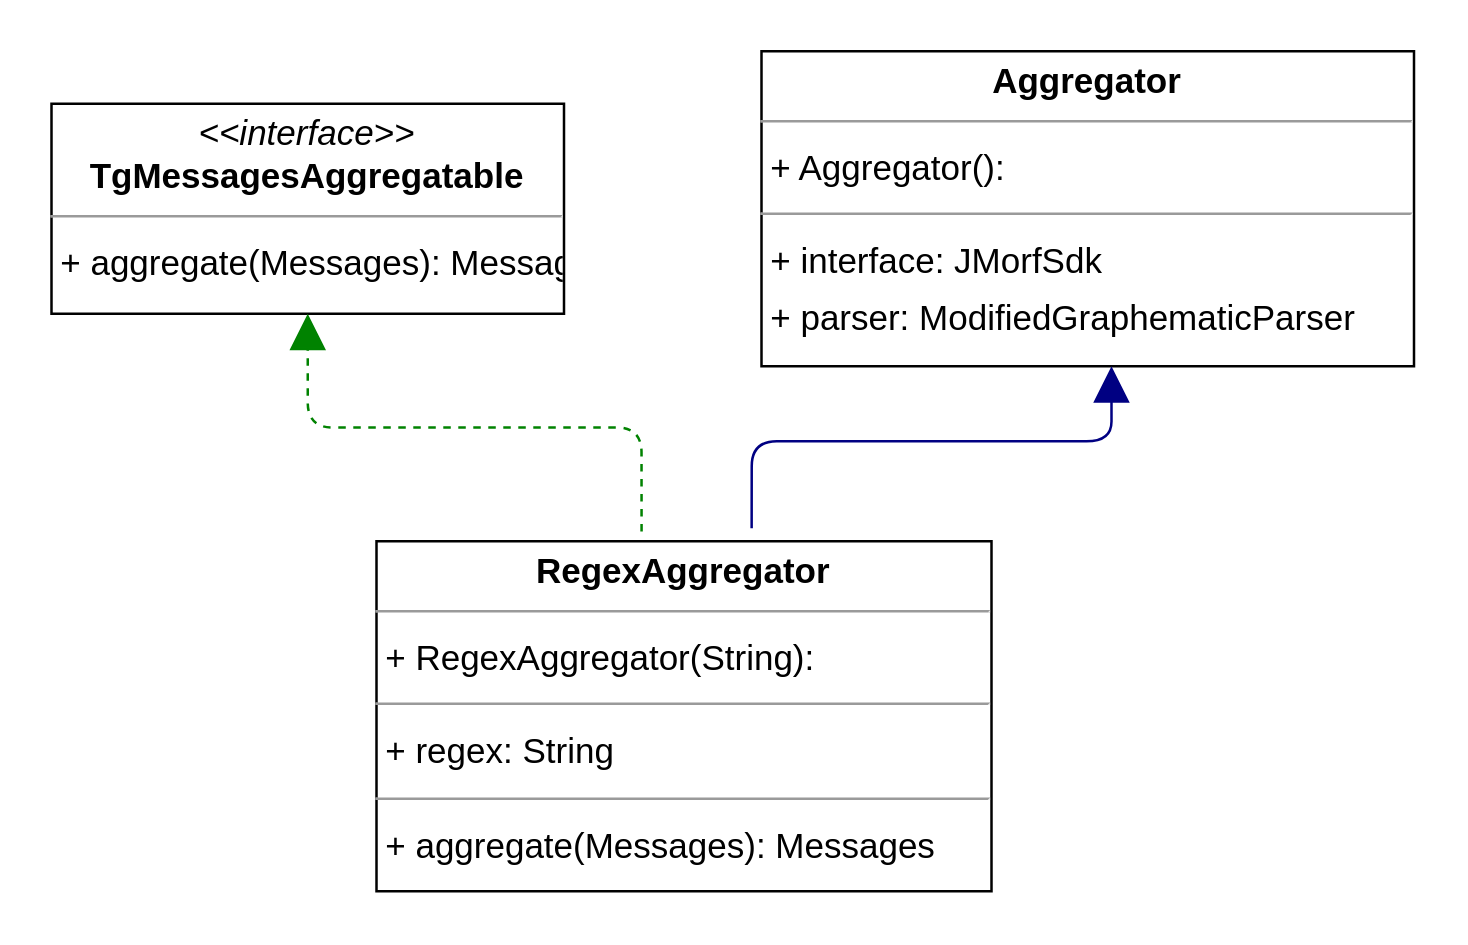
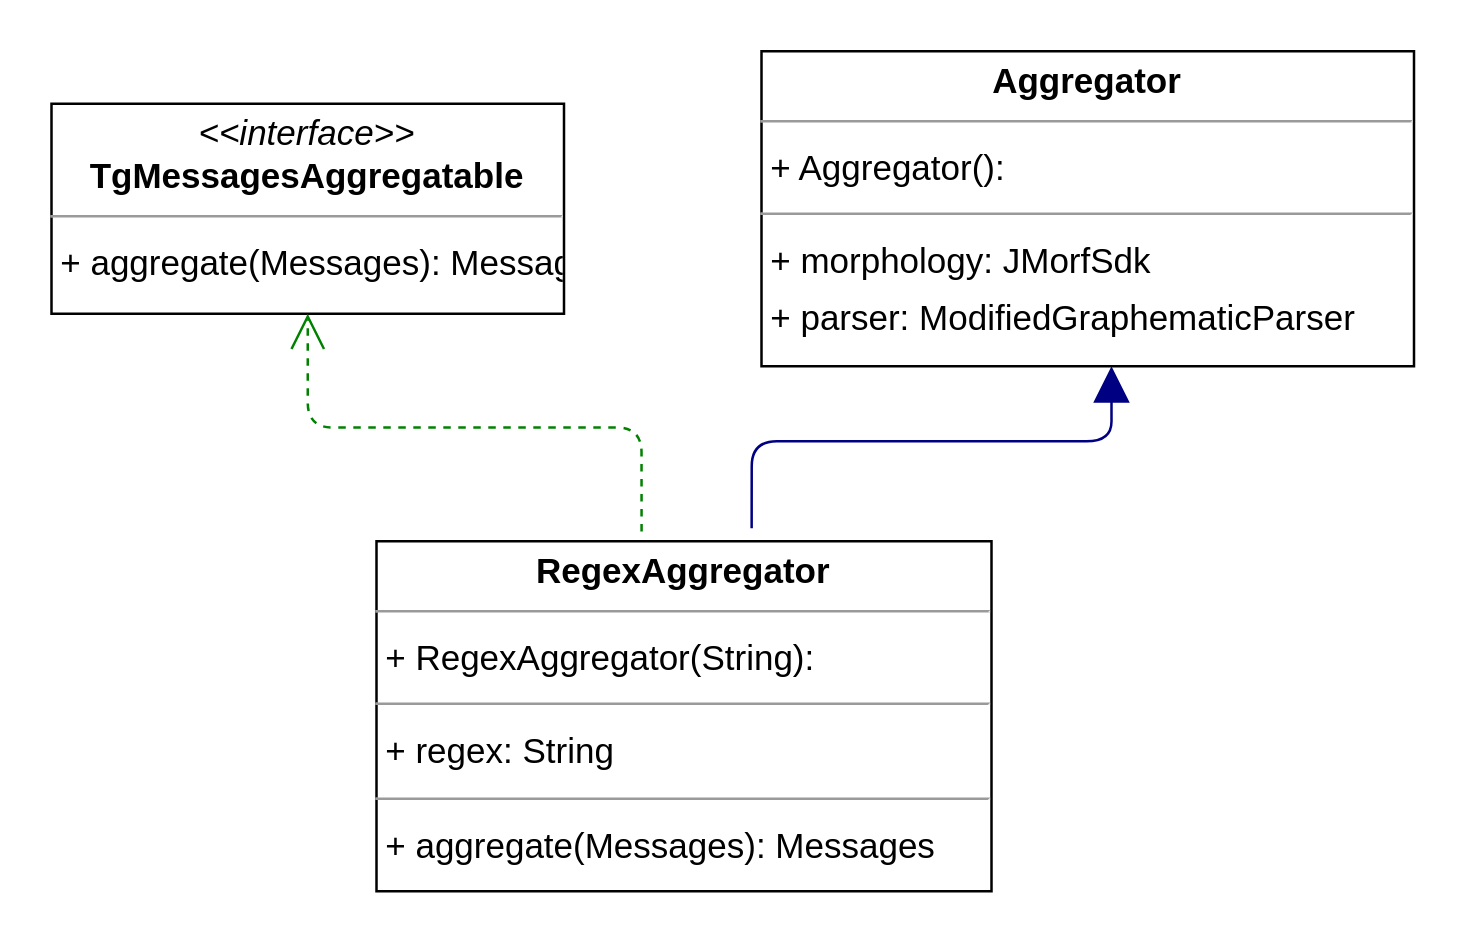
(1077, 135) -> (1077, 135)
(308, 350) -> (308, 335)
